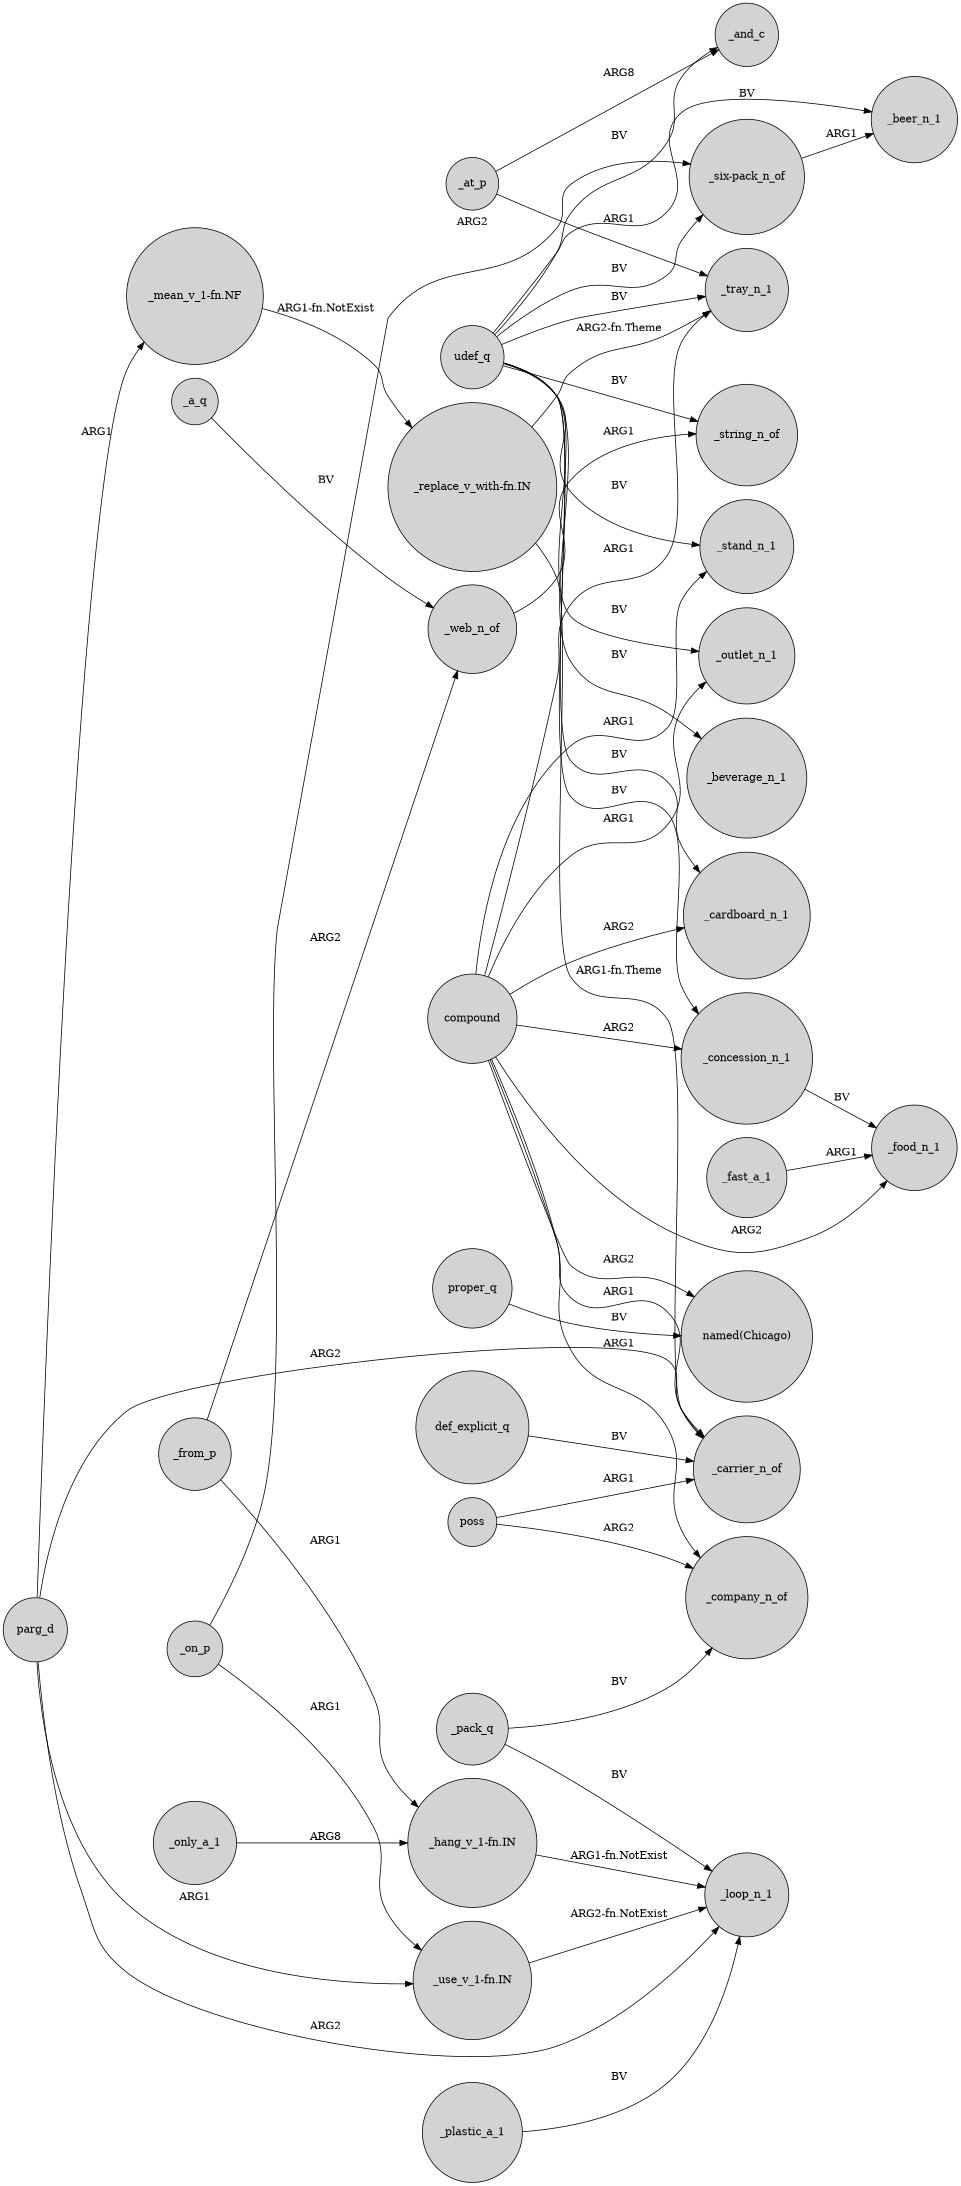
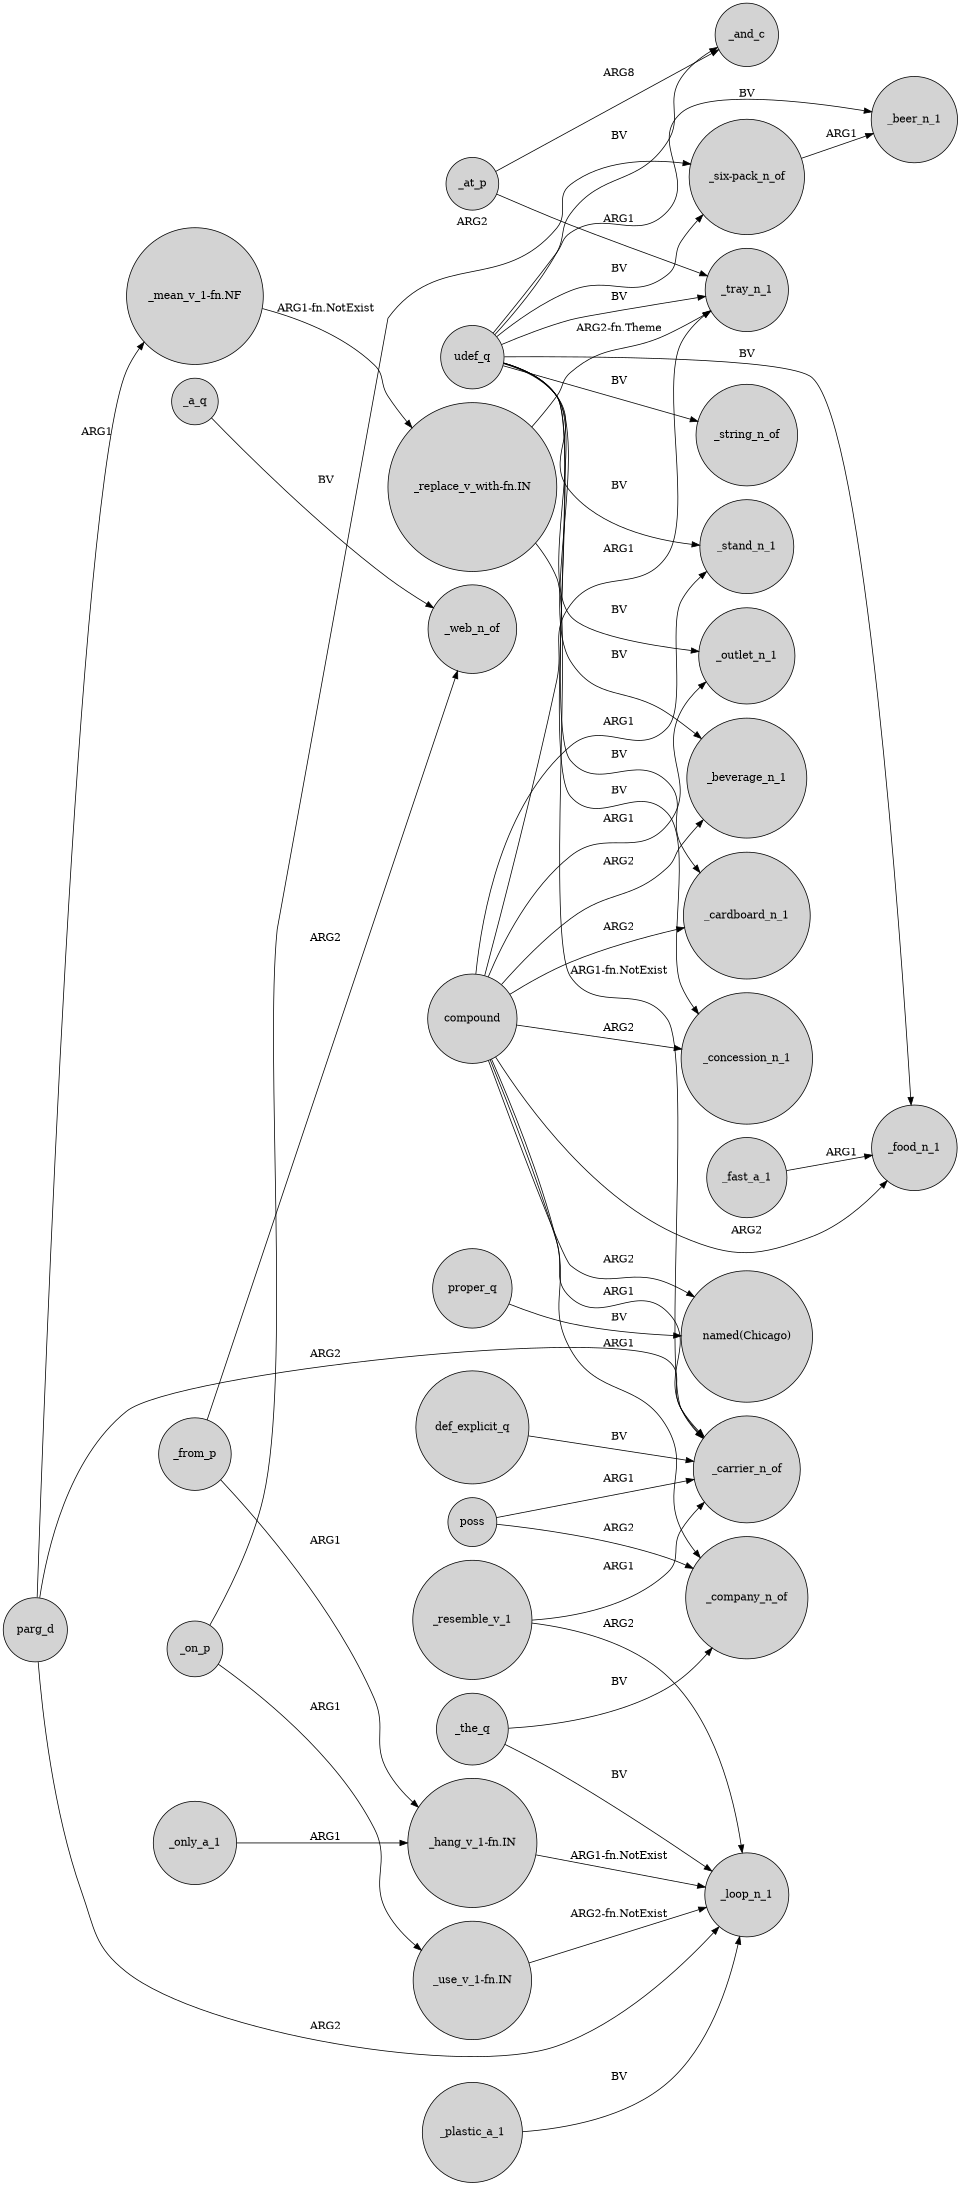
(576, 475) -> none
none -> (599, 902)
(619, 971) -> (619, 971)
(837, 1107) -> (863, 580)
none -> (472, 1620)
(472, 1729) -> (472, 1729)
(326, 1837) -> (326, 1837)
(140, 1913) -> none
